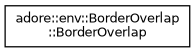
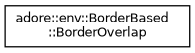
(97, 26) -> (97, 26)
